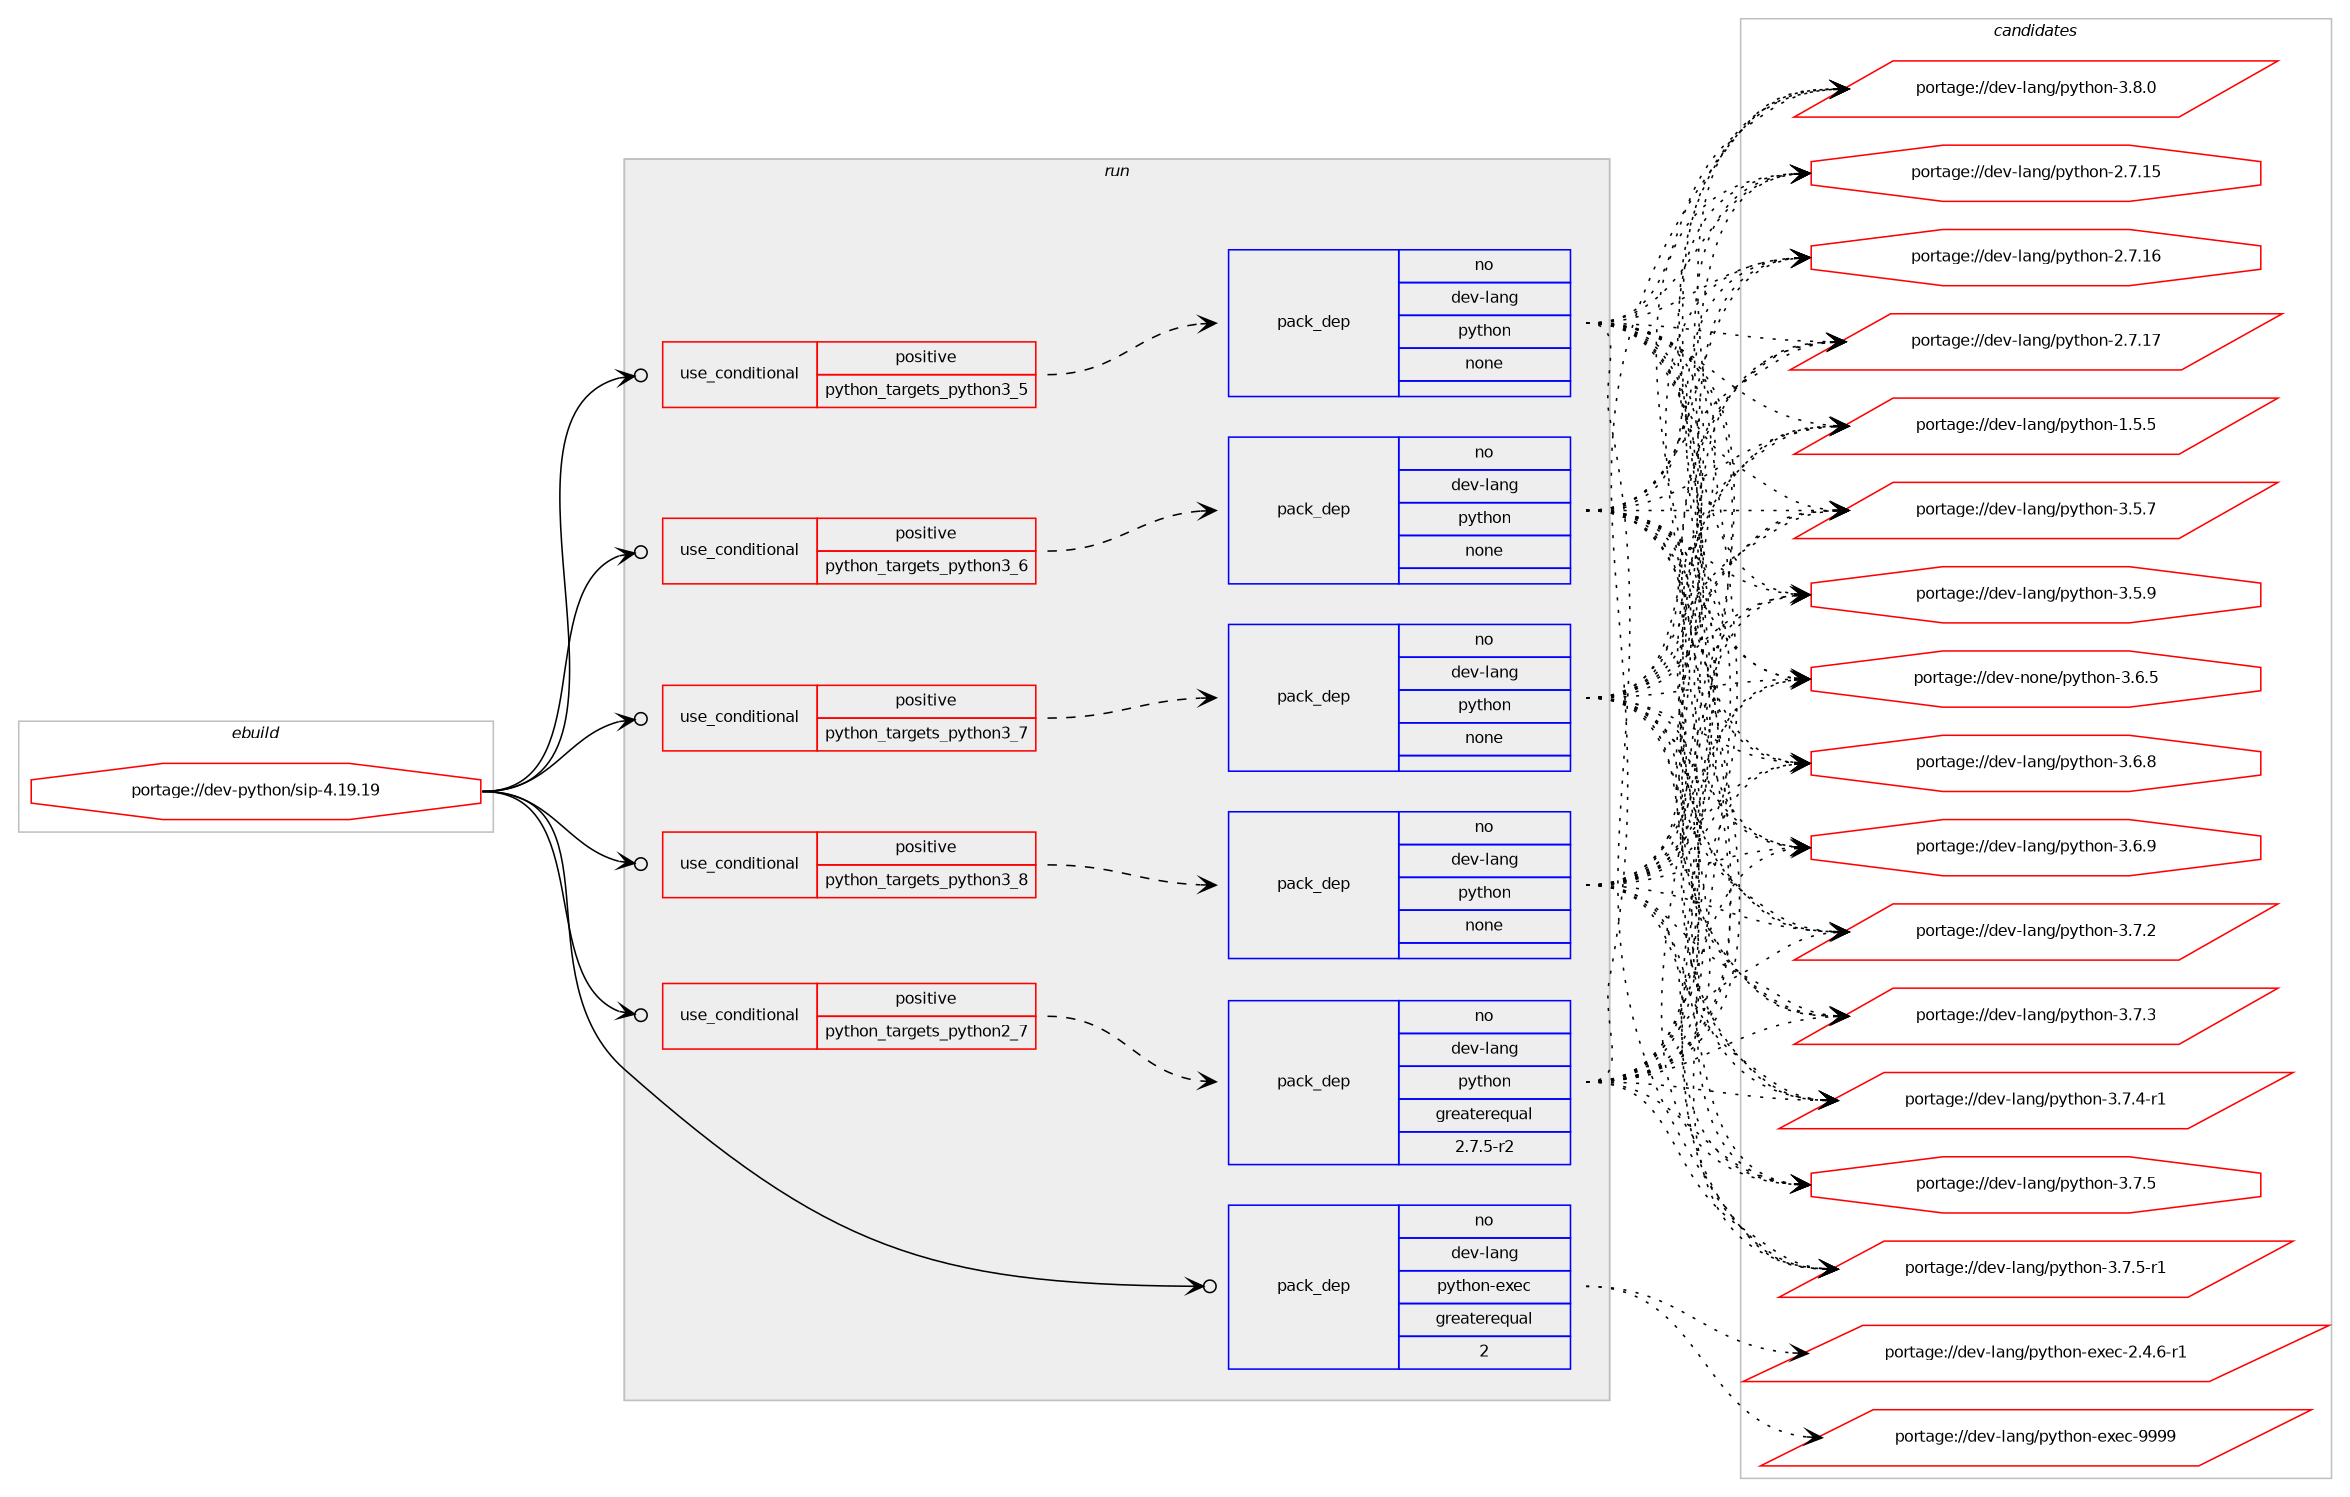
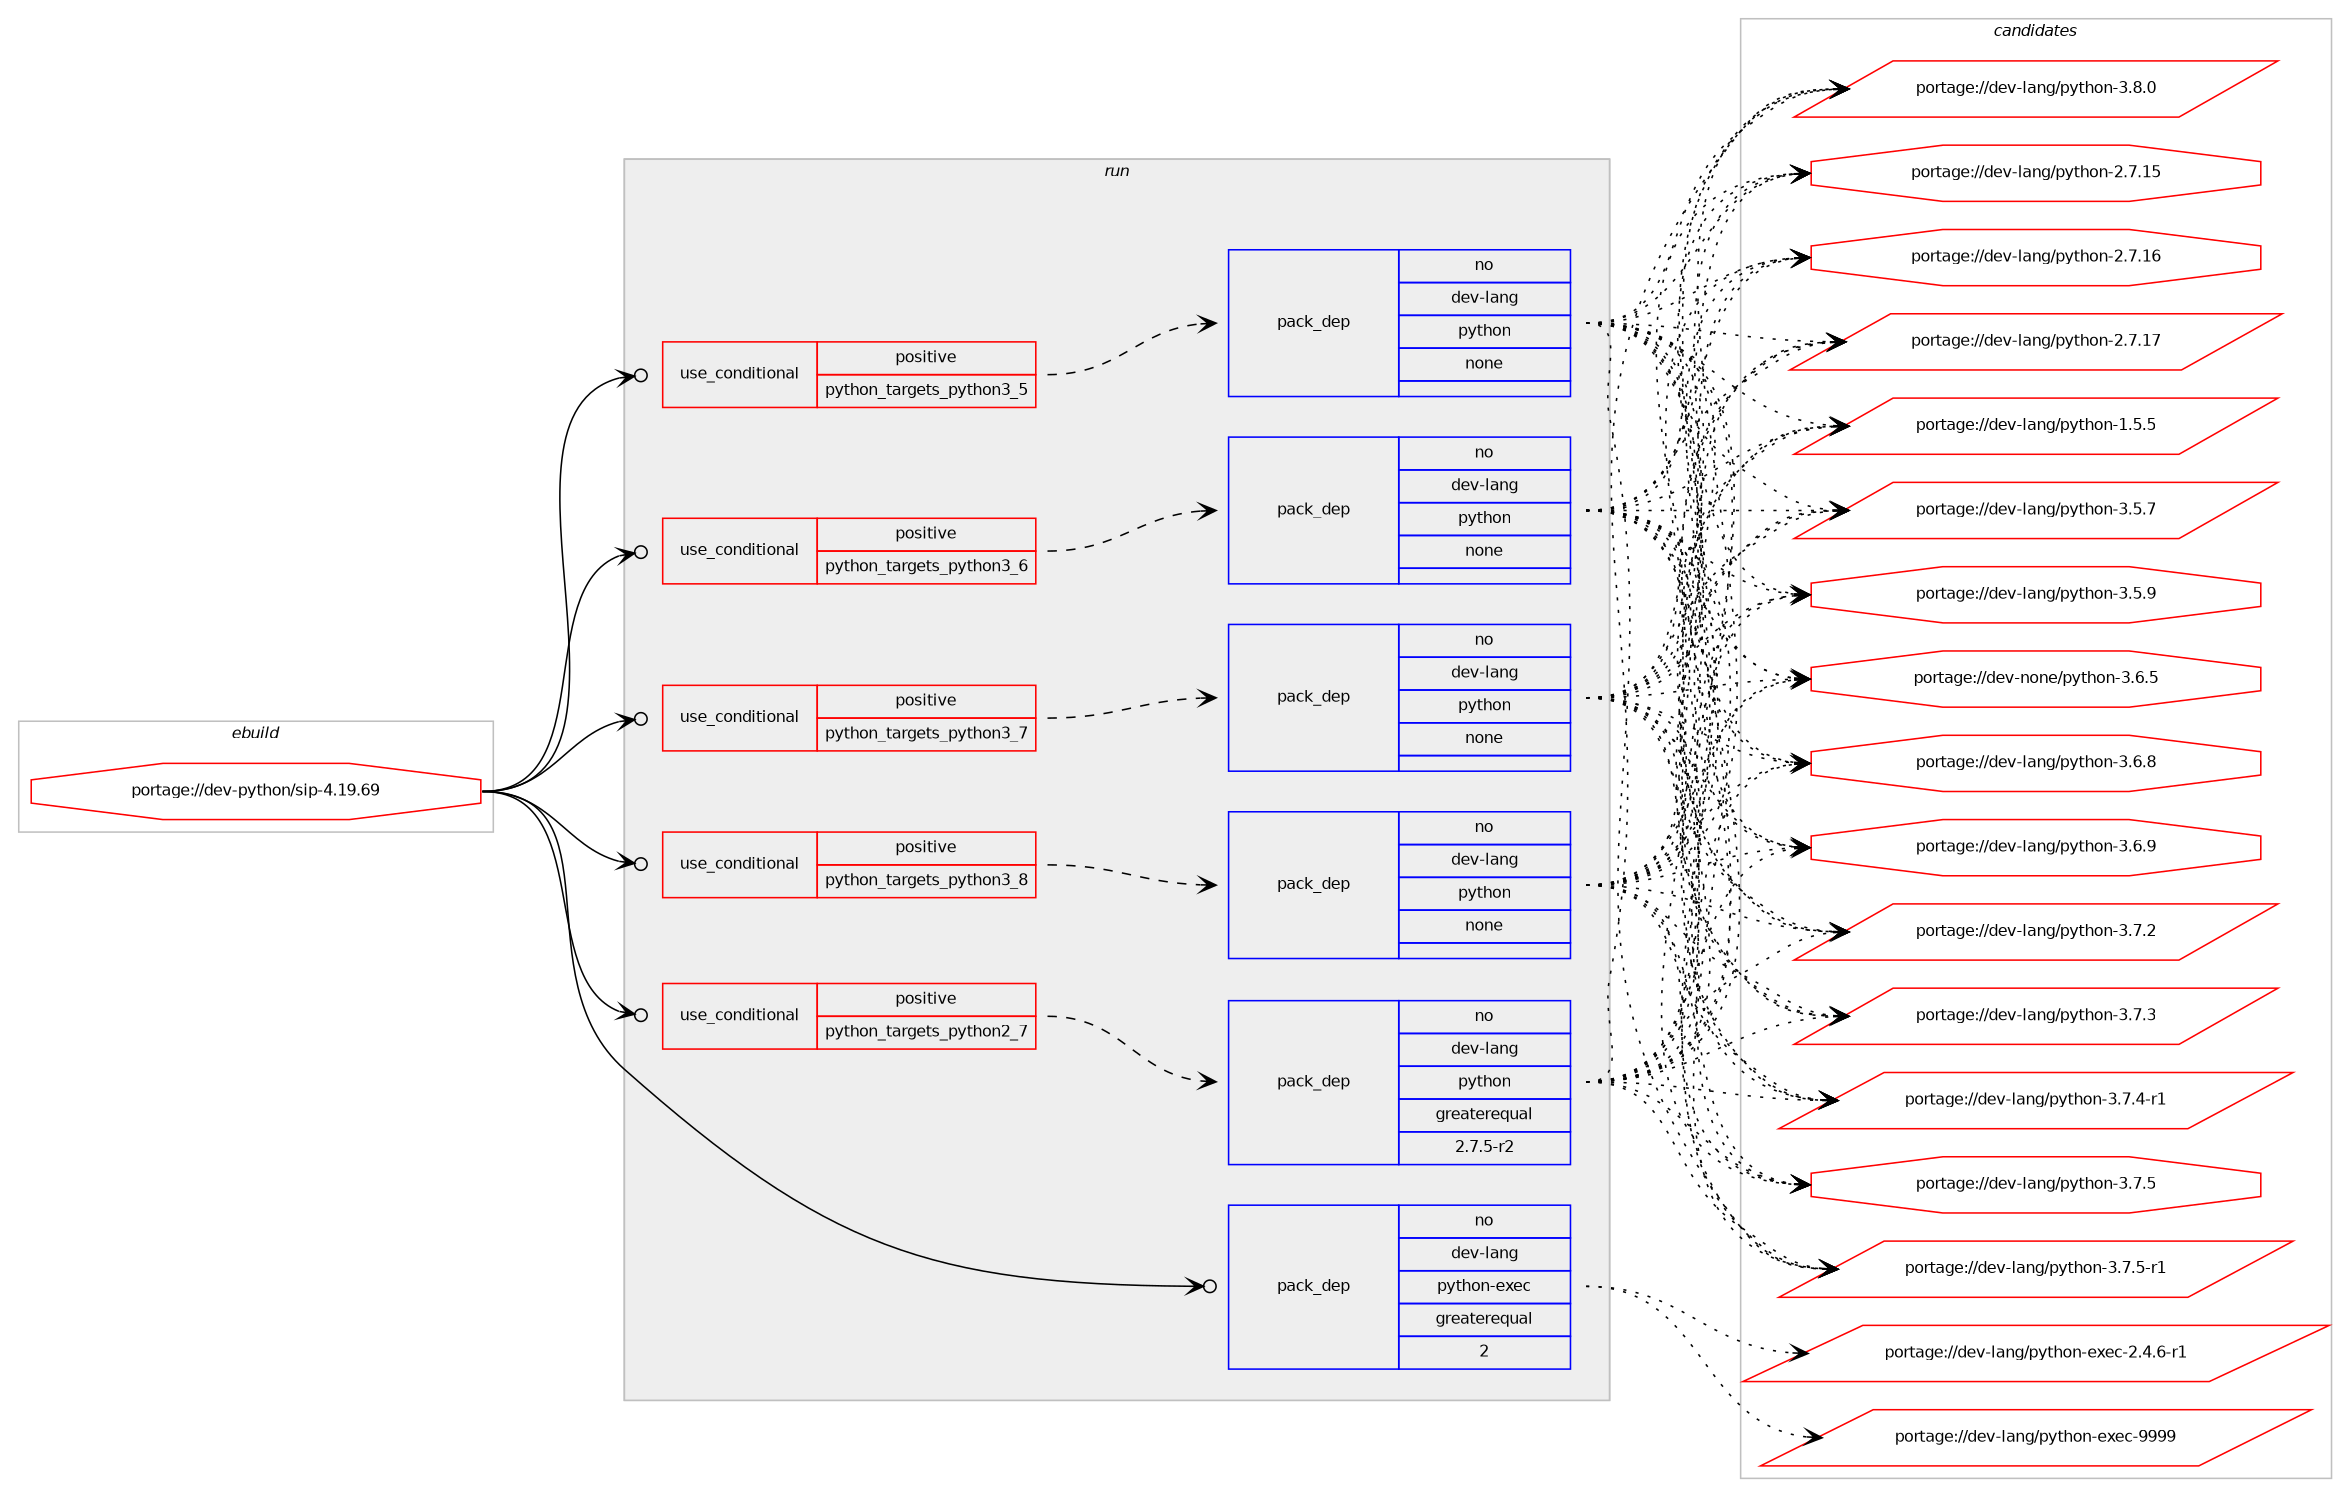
(256, 791) -> (256, 791)
